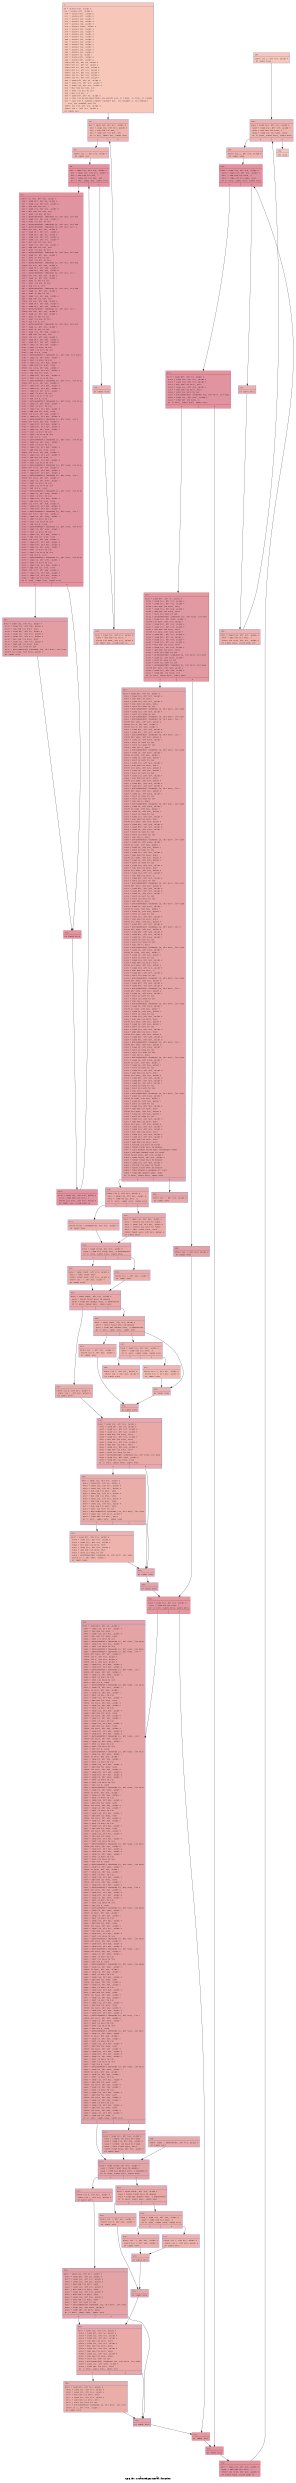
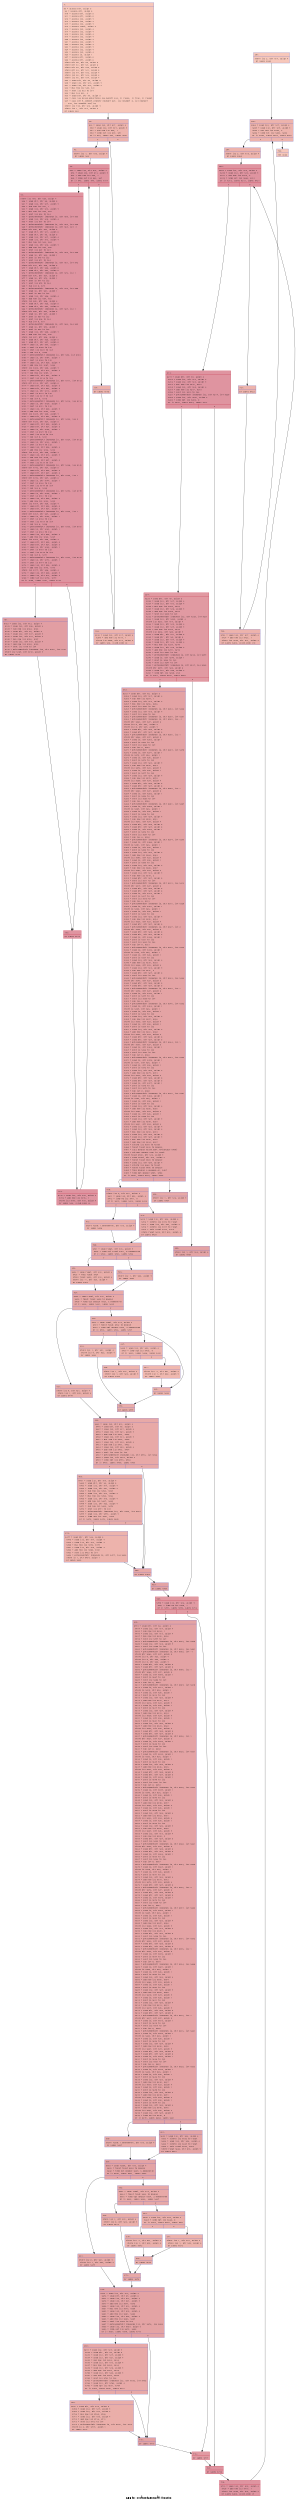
(96, 2142) -> (128, 2127)
(133, 2310) -> (132, 2283)
